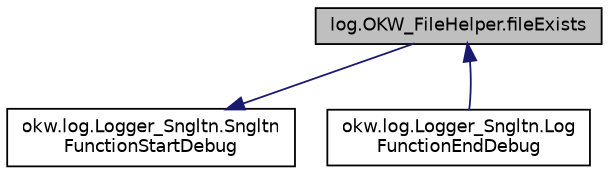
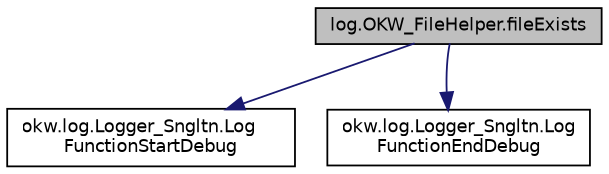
(471, 86) -> (447, 68)
(151, 138) -> (151, 138)
